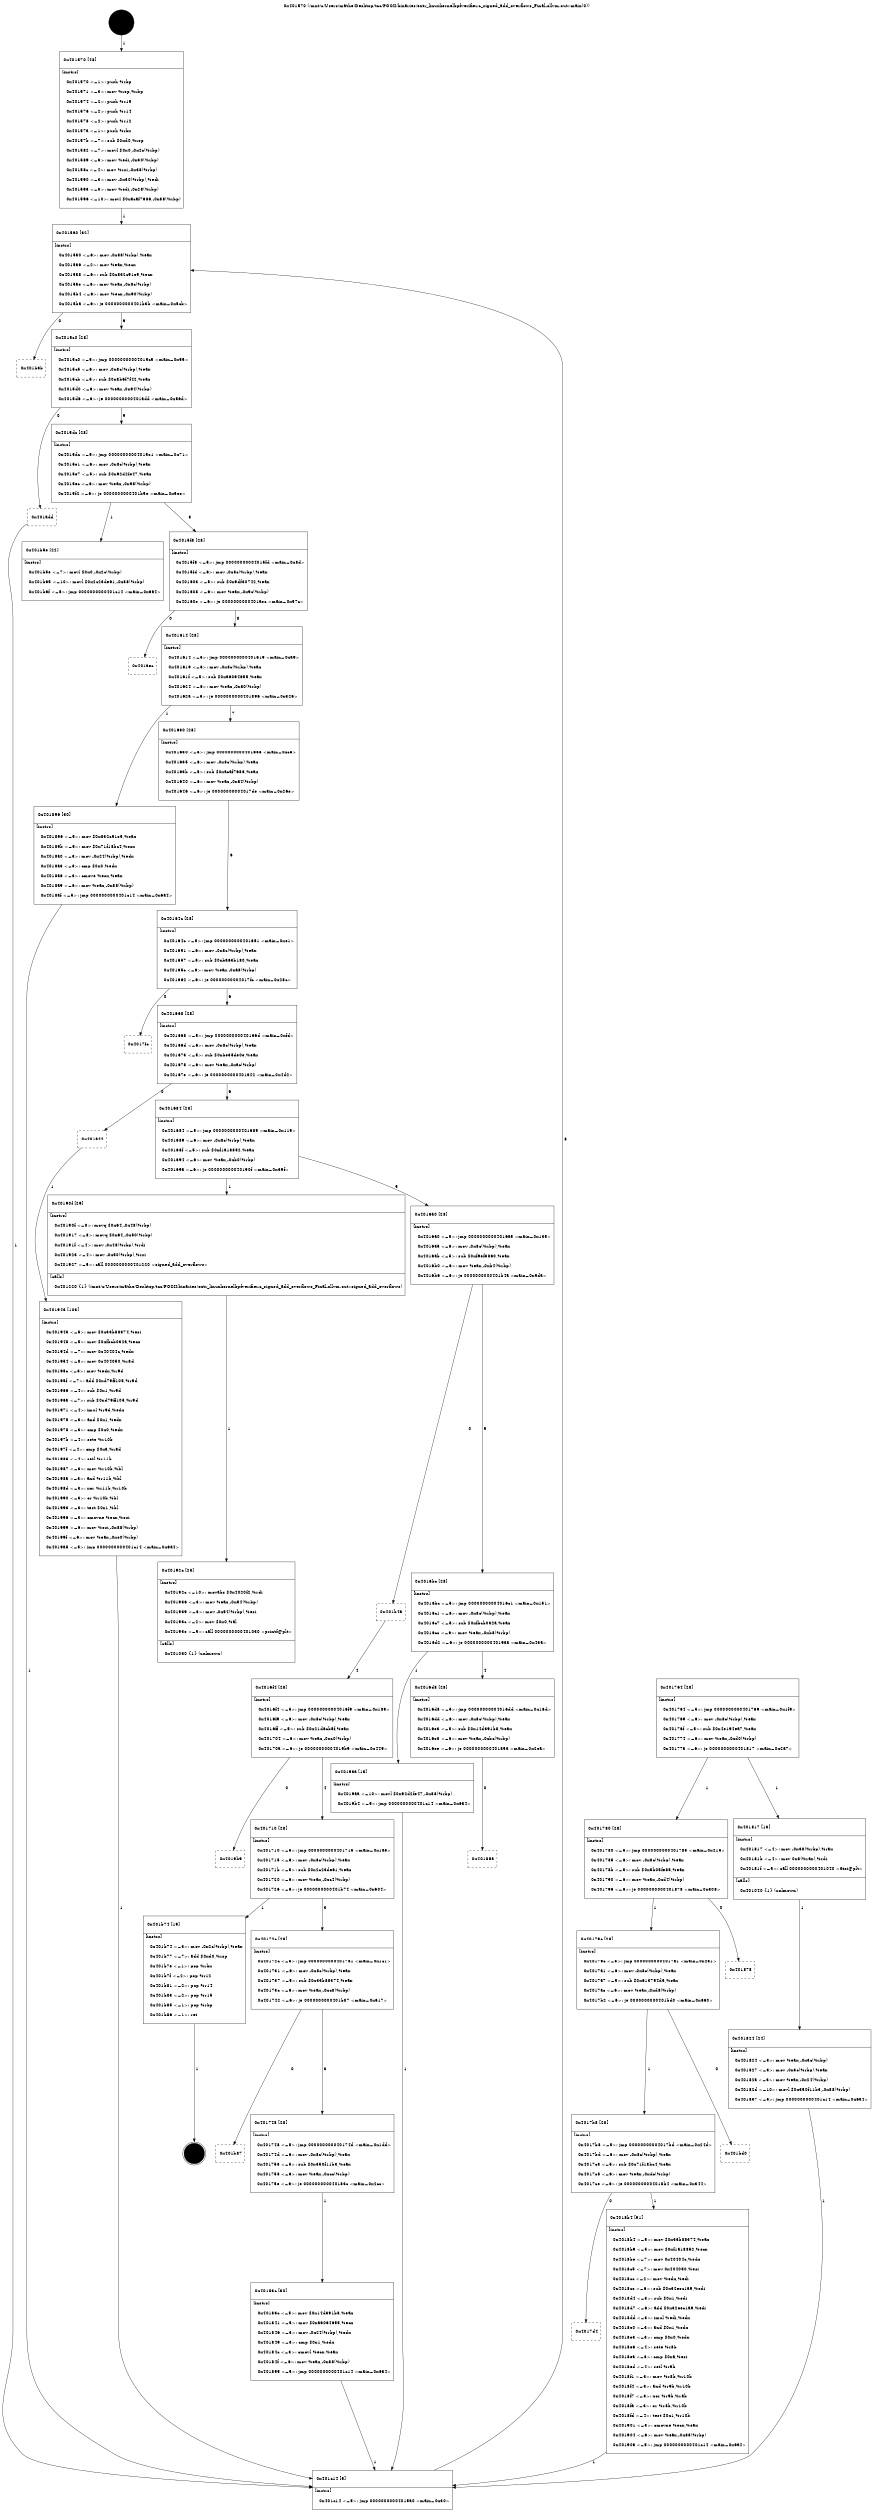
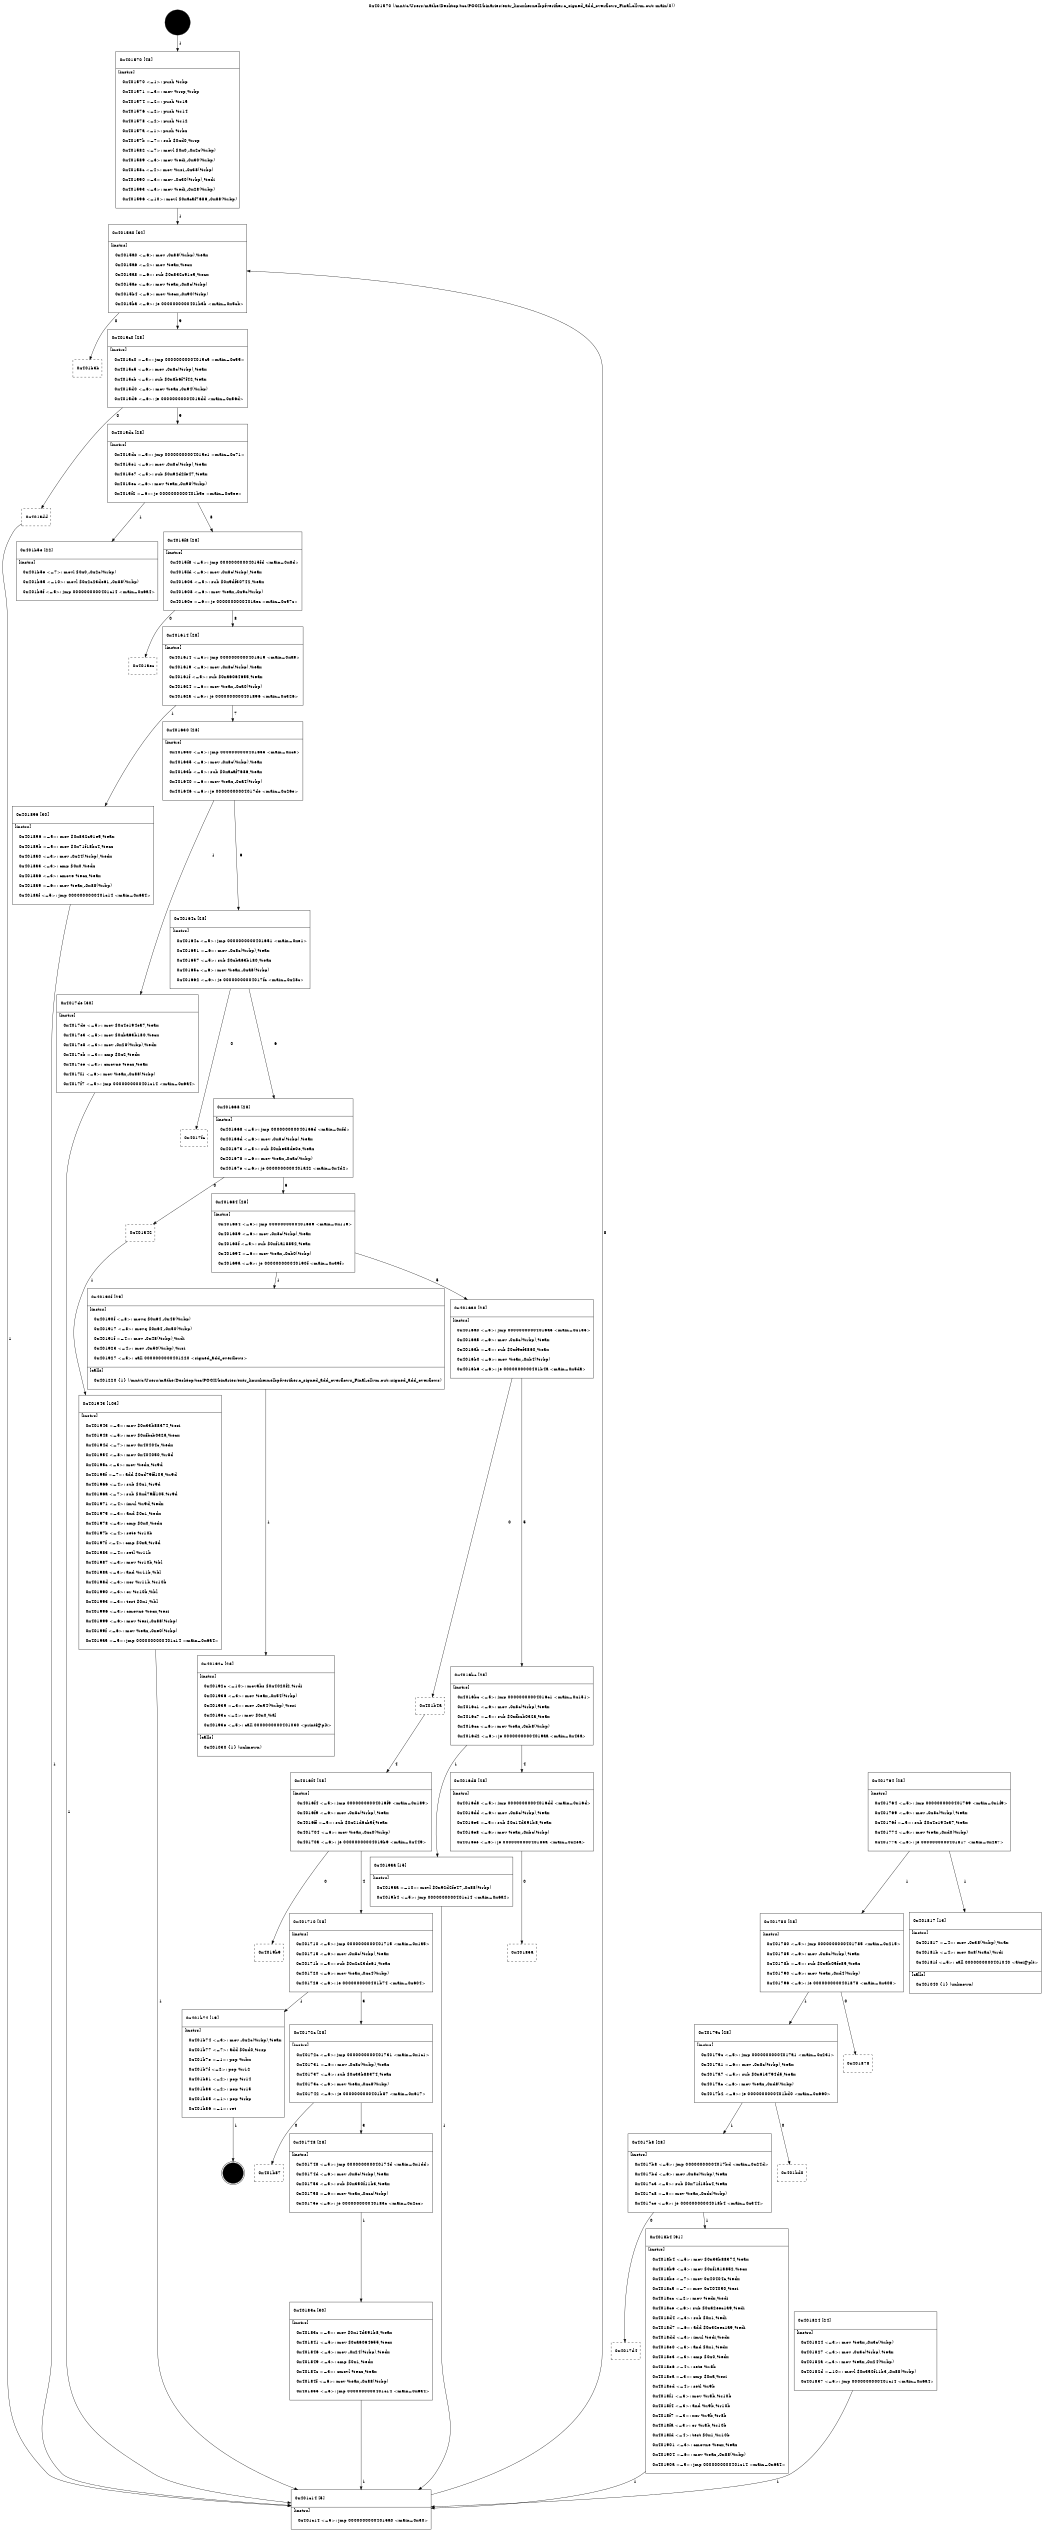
none -> (127, 1044)
(800, 1963) -> none
